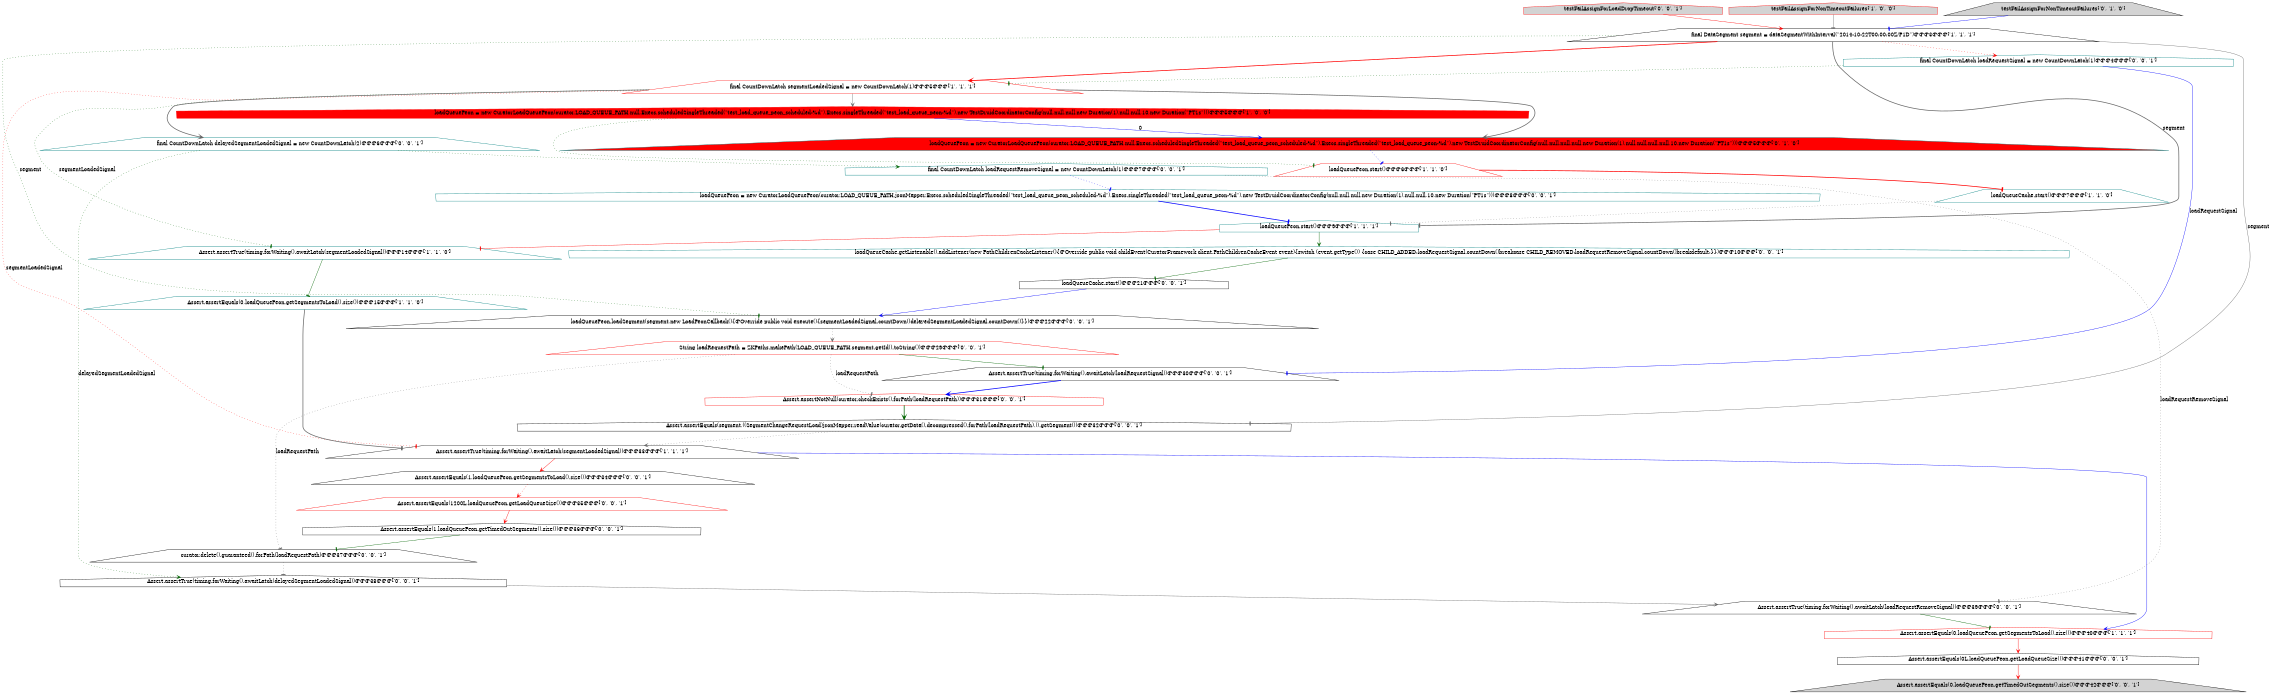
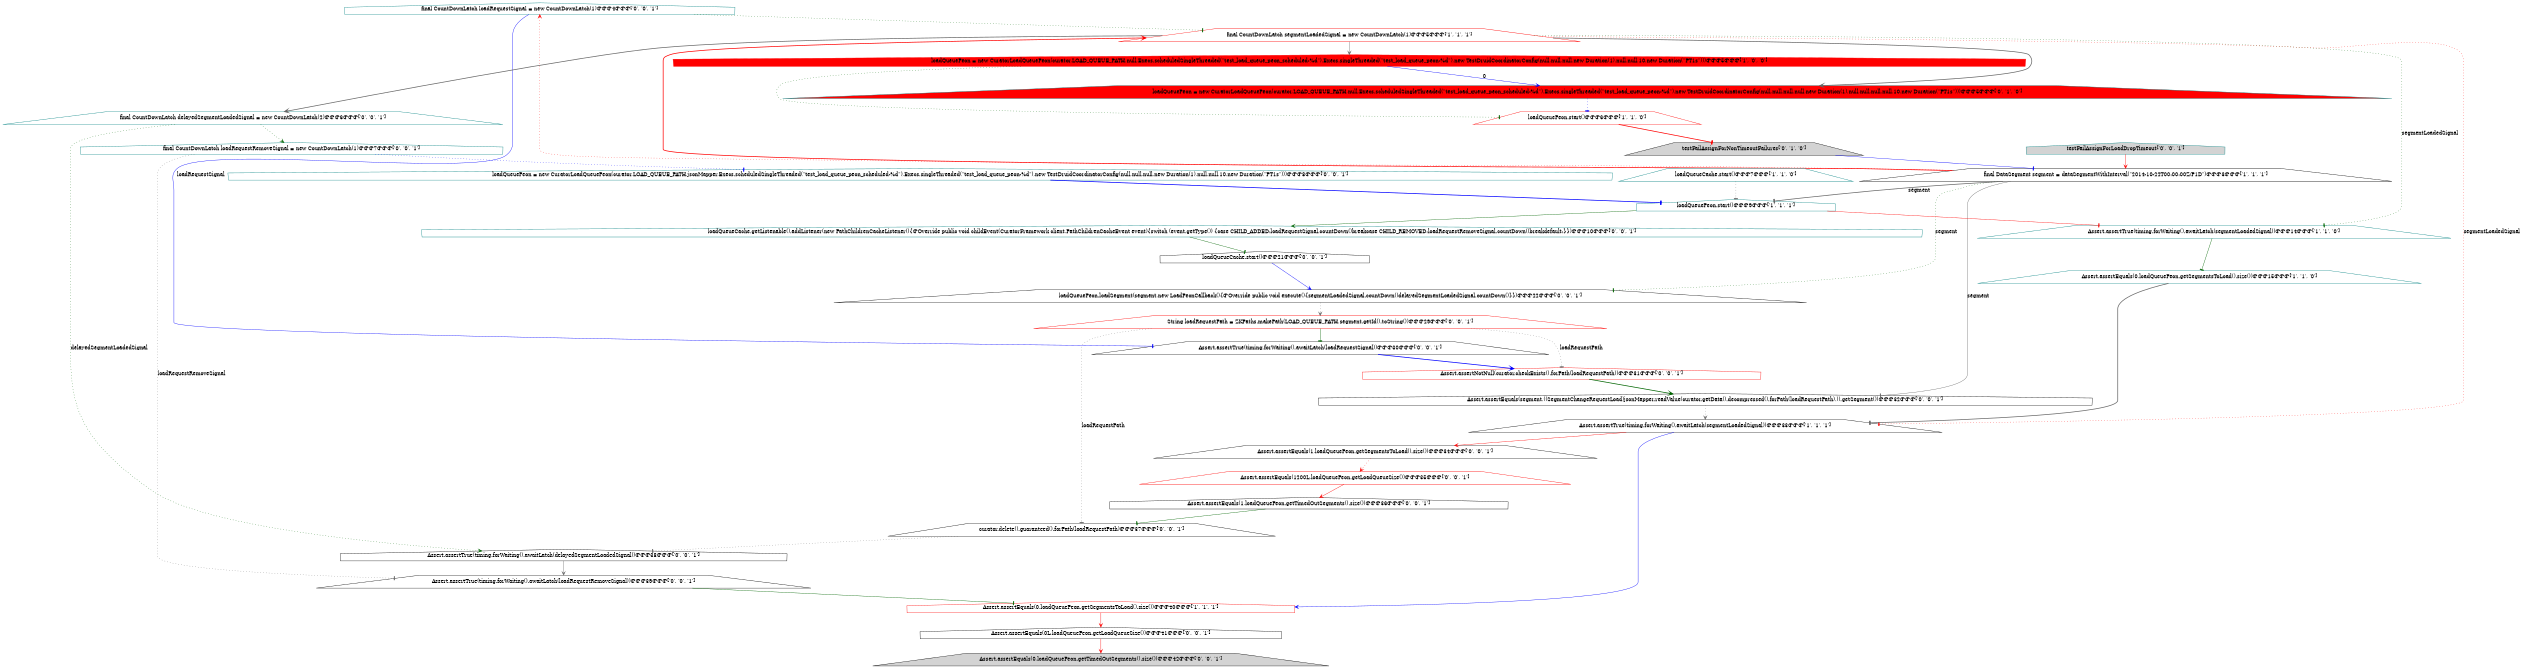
(1623, 9) -> (2126, 149)
(1833, 9) -> none
(1740, 174) -> (1665, 133)
